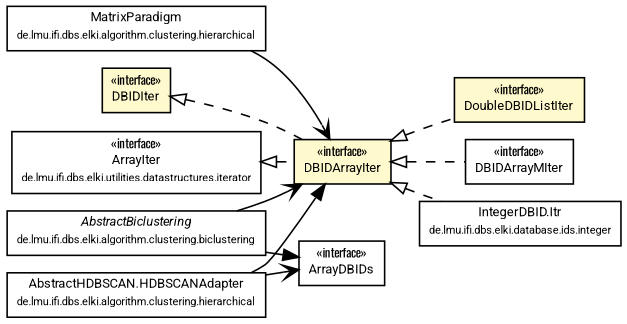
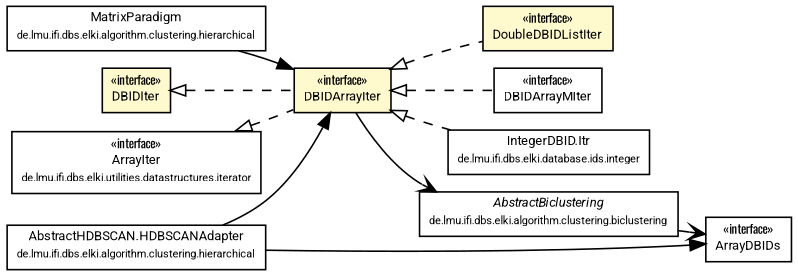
(292, 83) -> (259, 57)
(263, 202) -> (385, 152)
(274, 253) -> (683, 231)
(274, 274) -> (477, 251)
